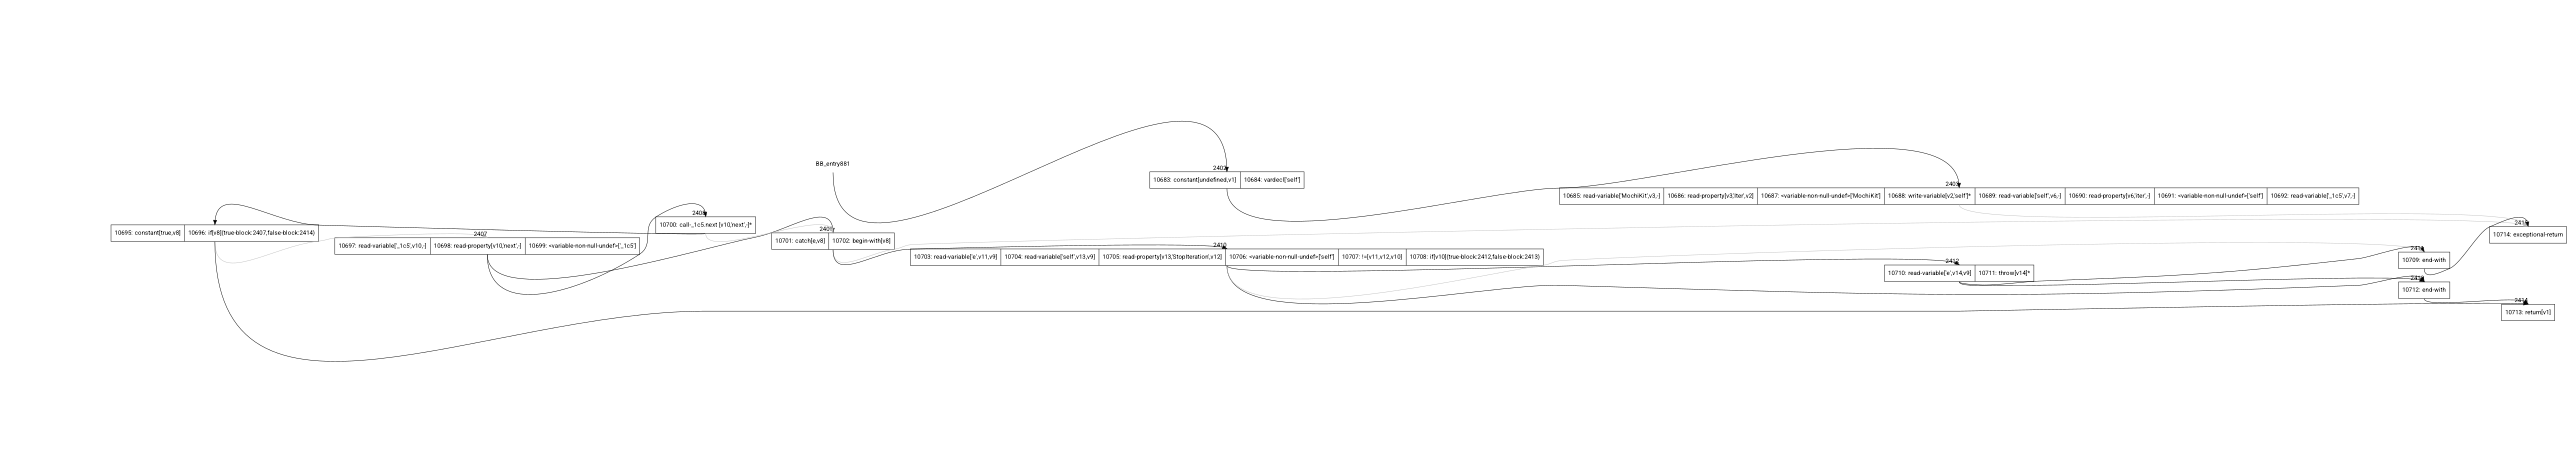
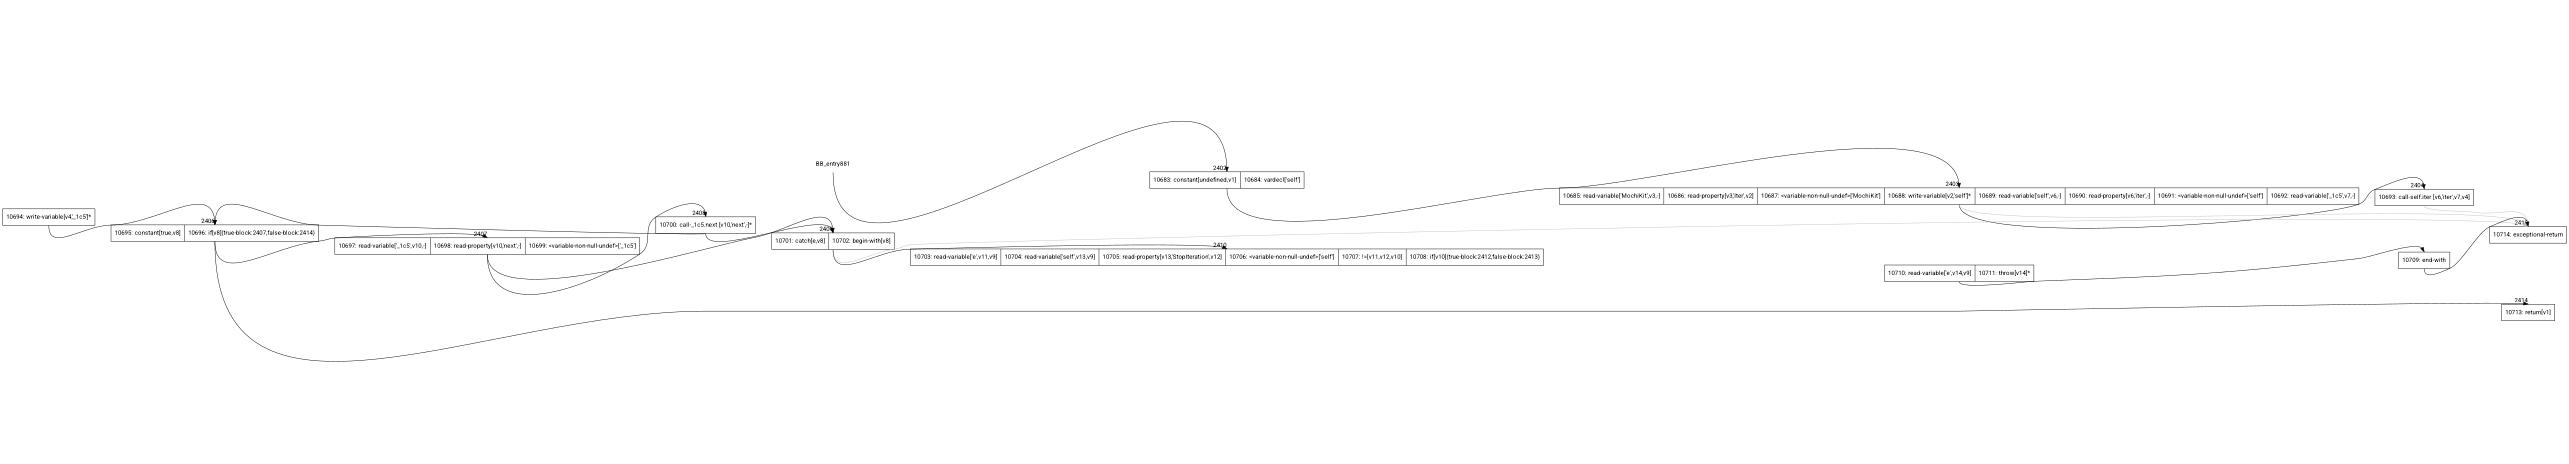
none -> (2424, 197)
none -> (49, 217)
(790, 229) -> (790, 229)
(341, 238) -> (341, 238)
(1815, 251) -> none
(1591, 265) -> none
(2424, 290) -> none
